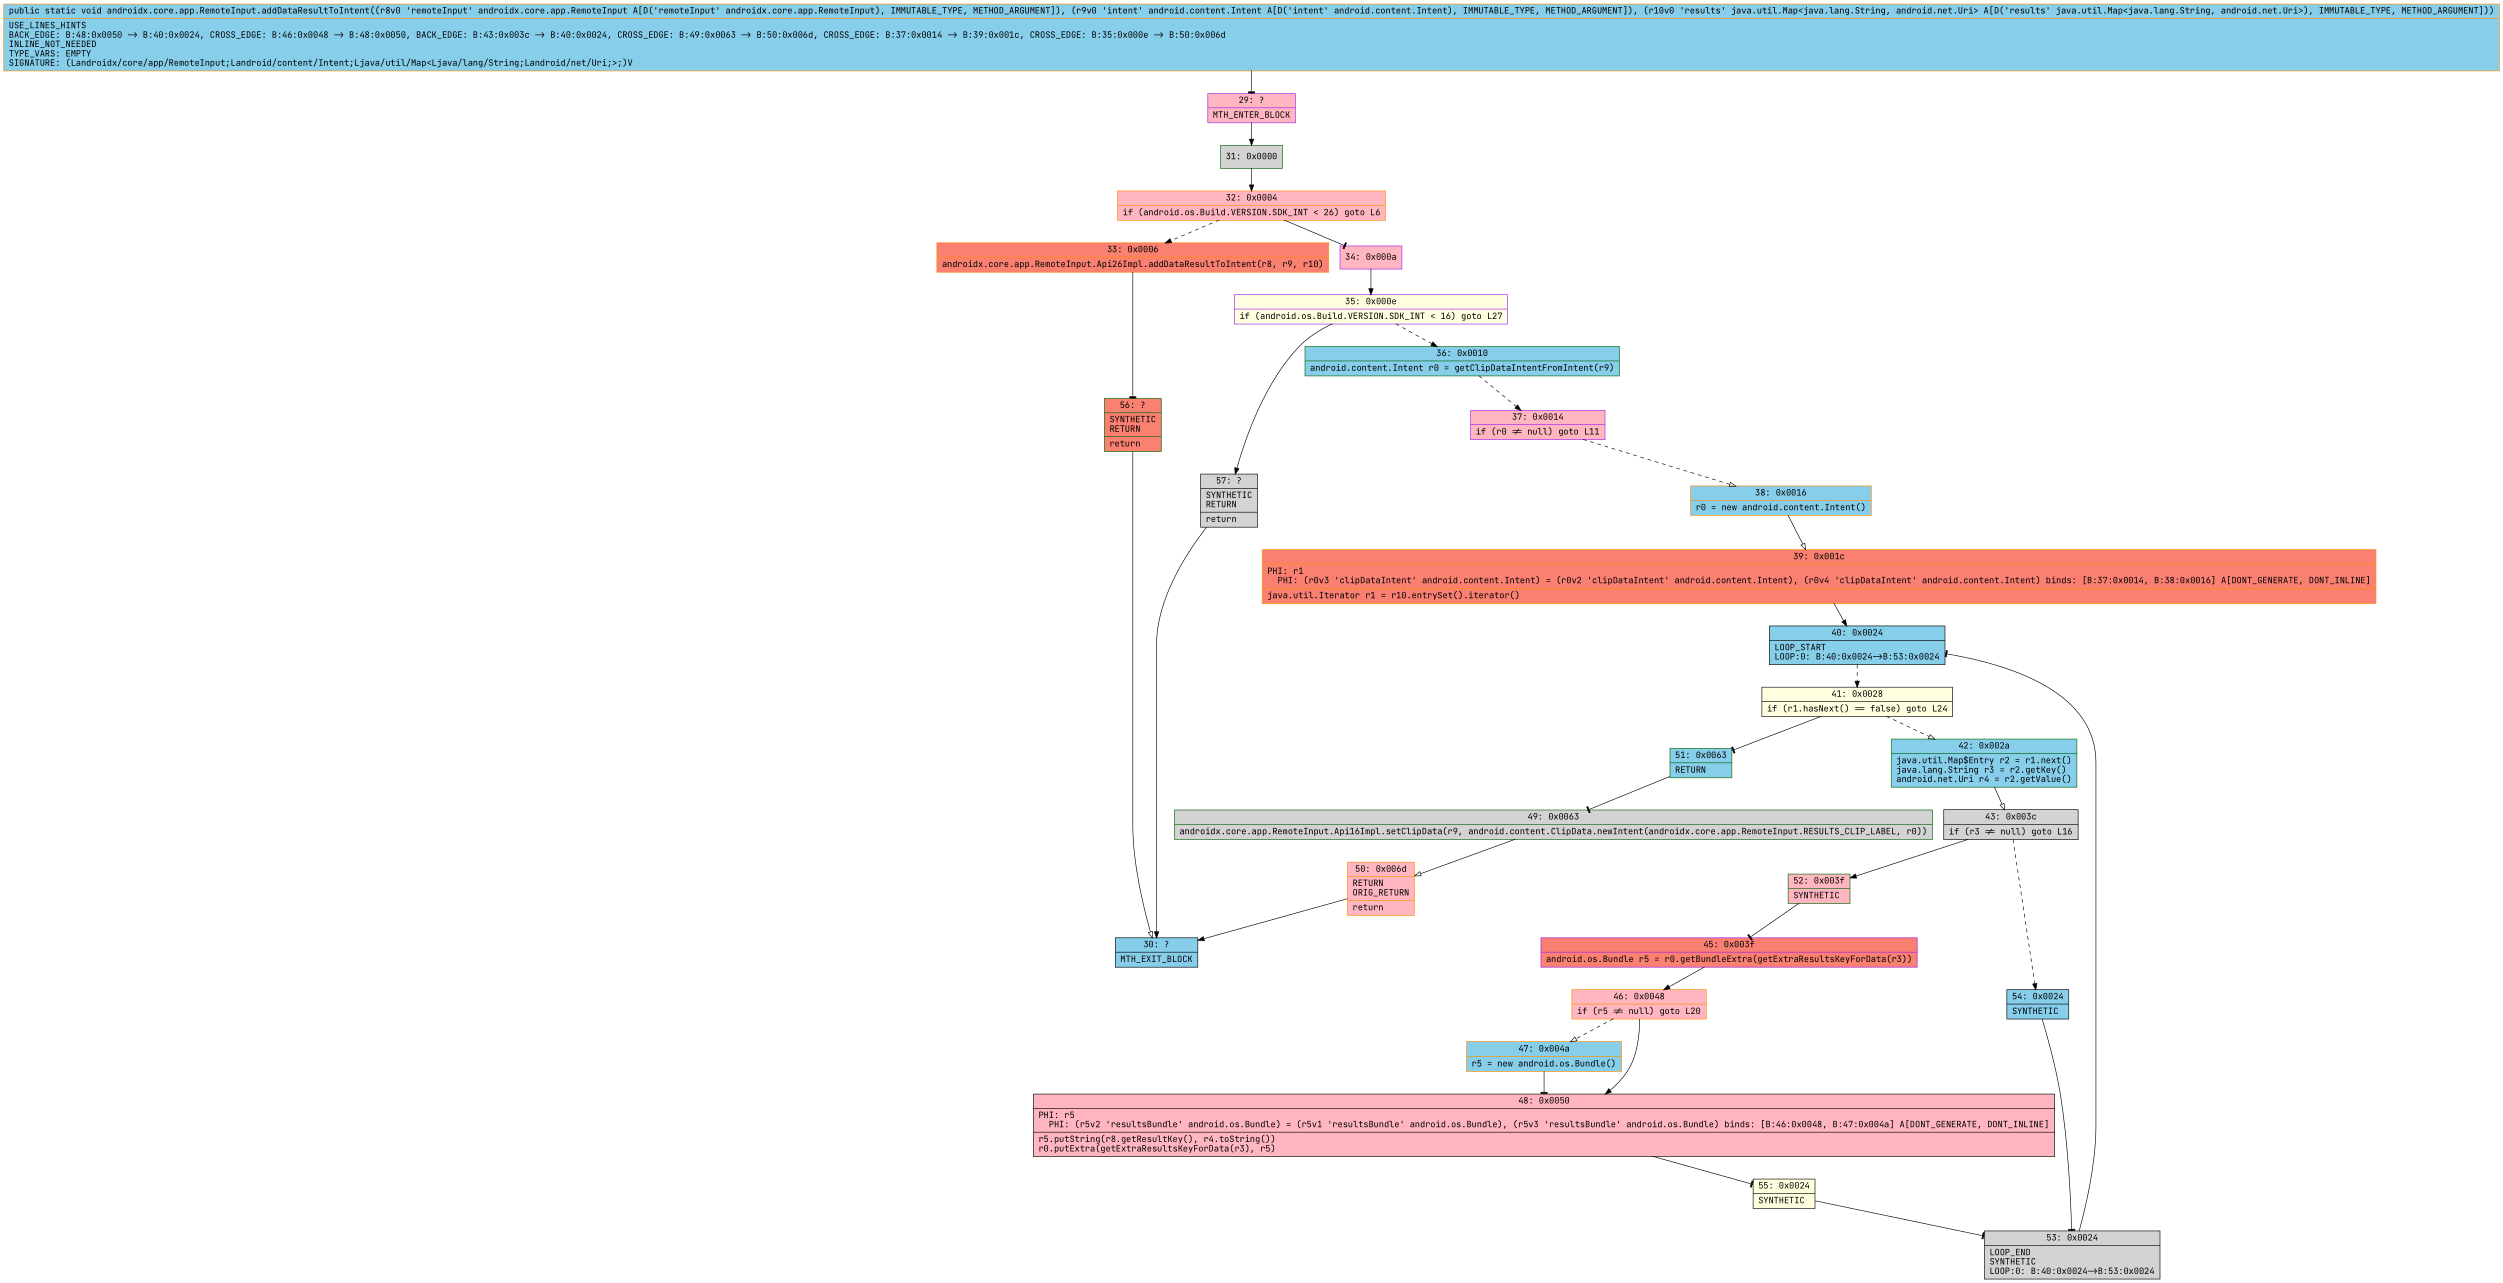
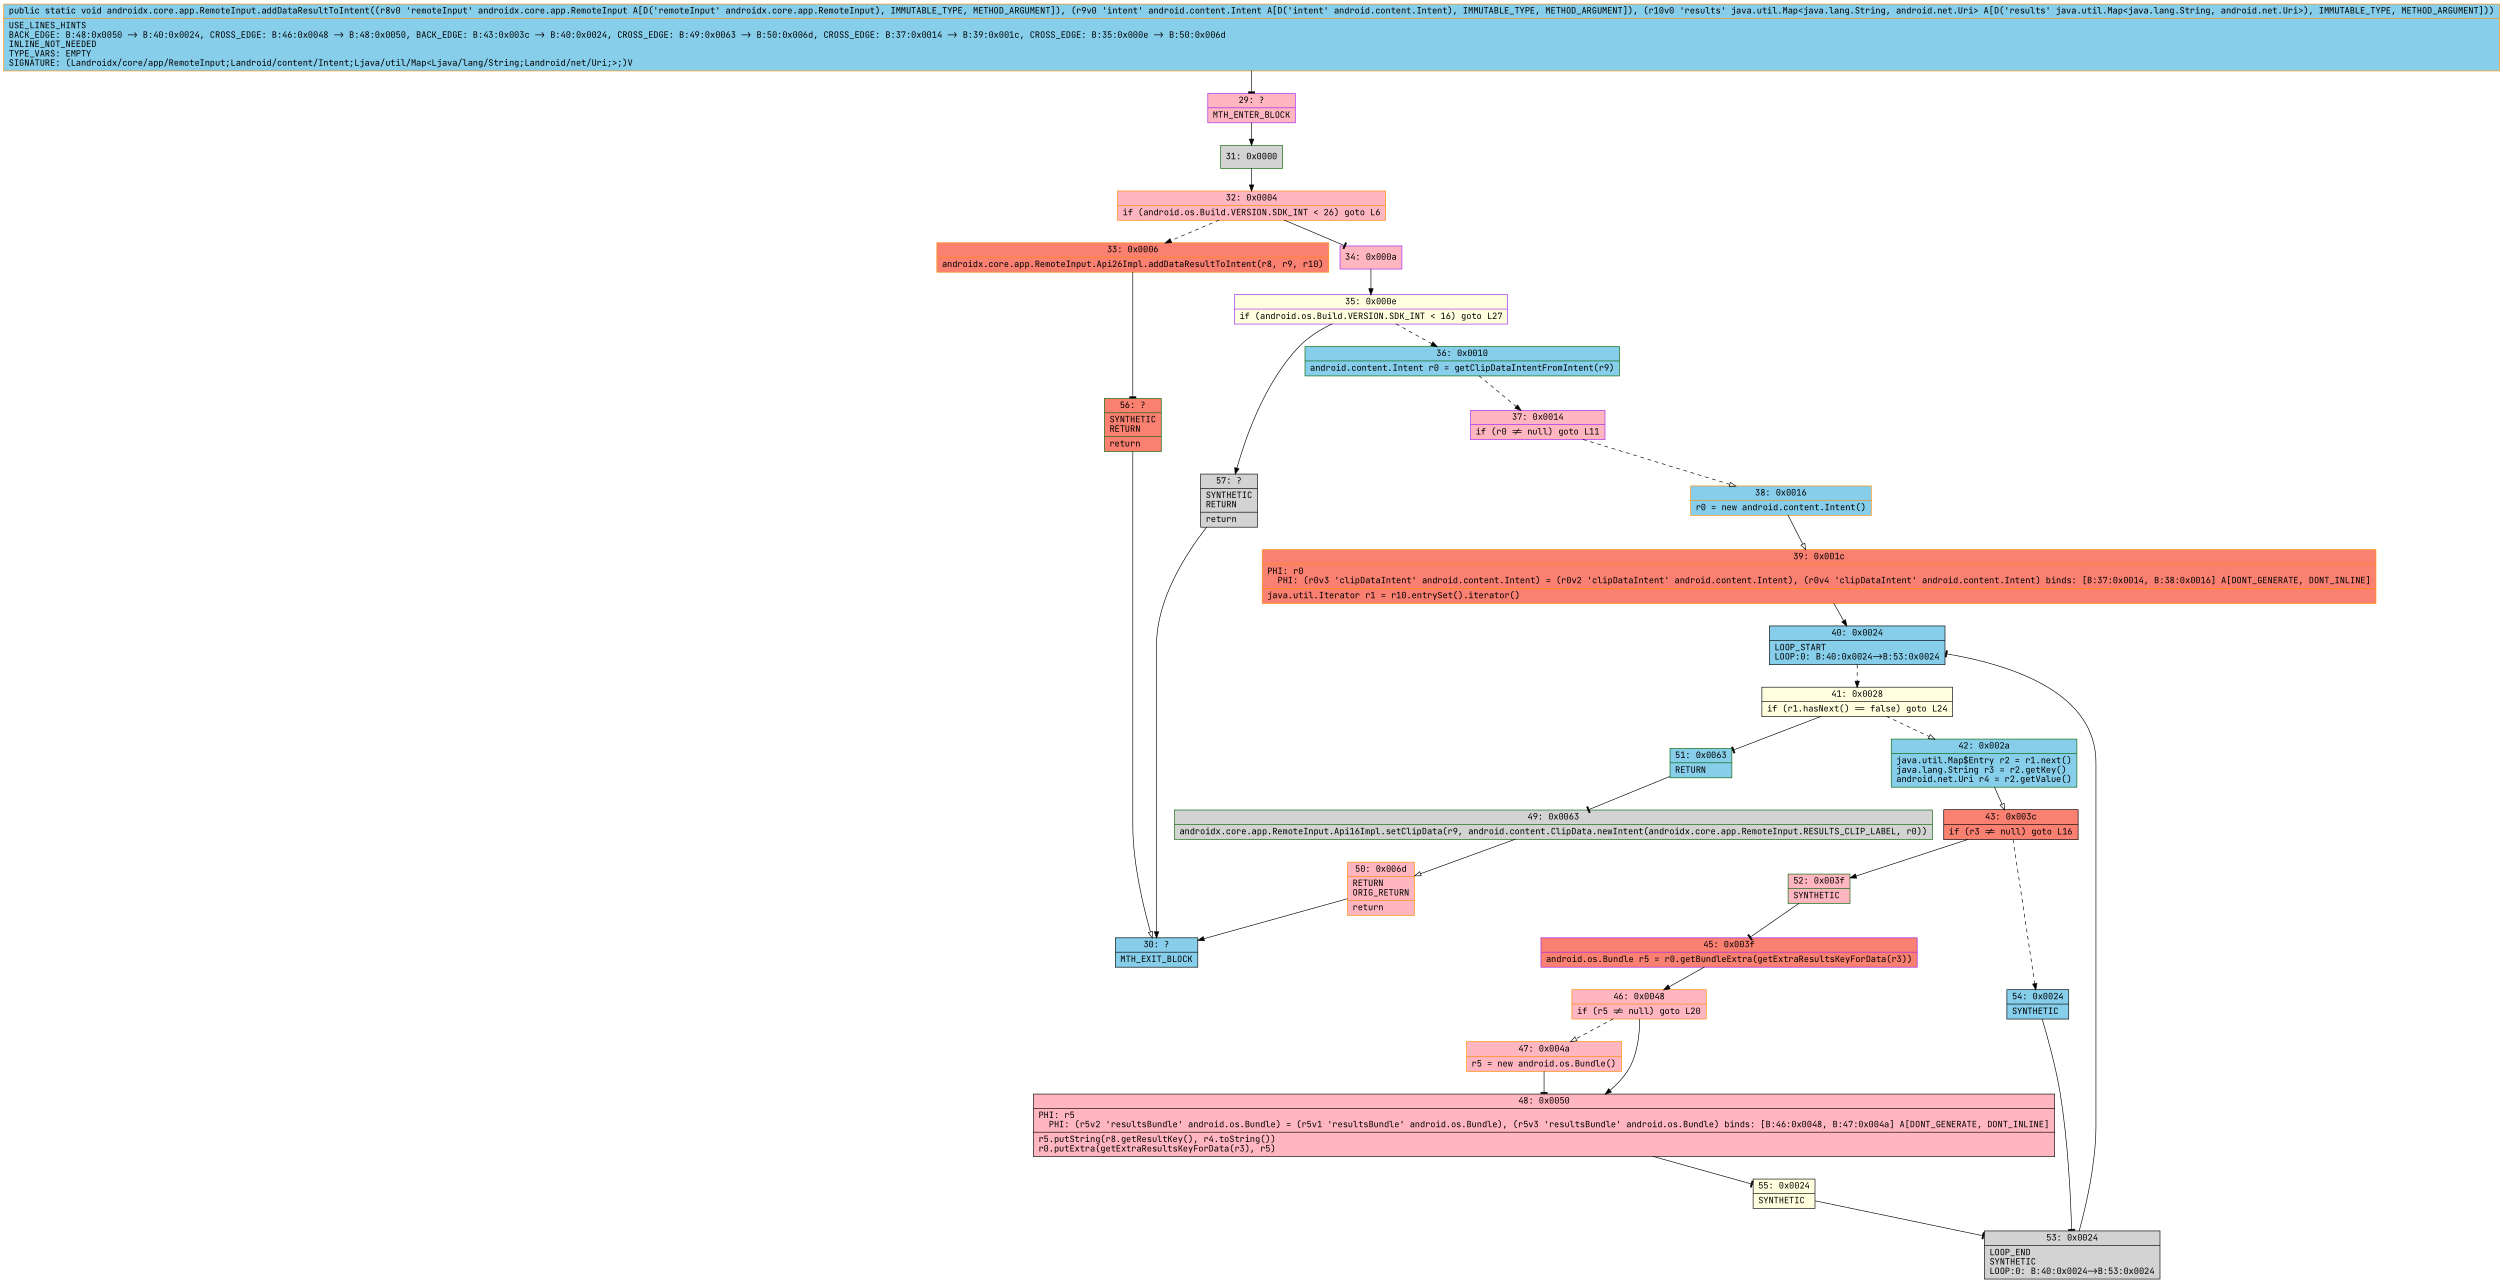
(1288, 571) -> (1288, 571)
(2011, 825) -> (2011, 825)
(1544, 1057) -> (1544, 1057)
